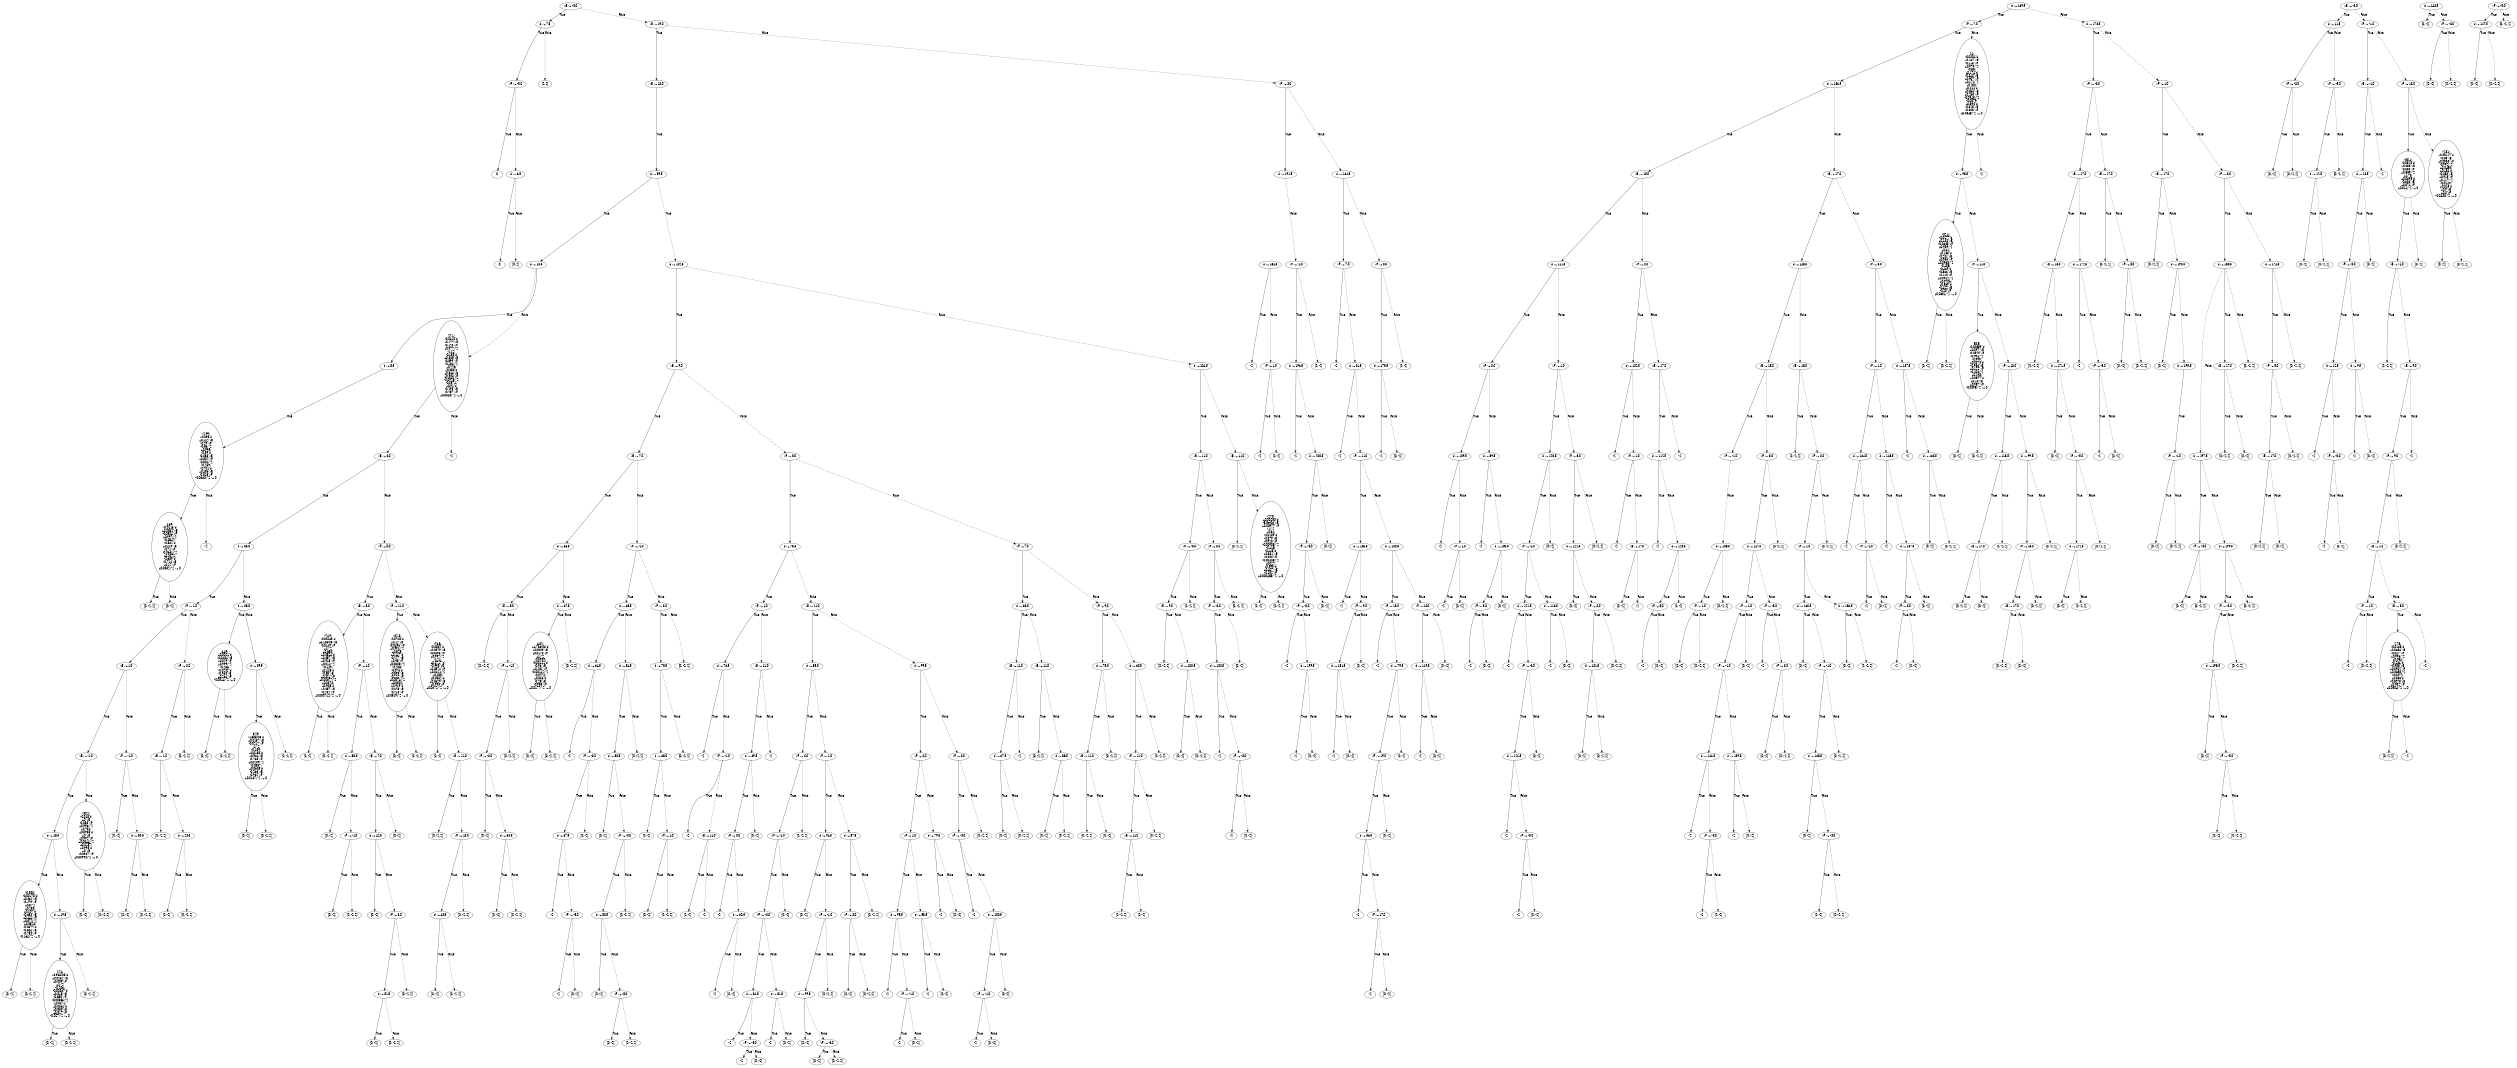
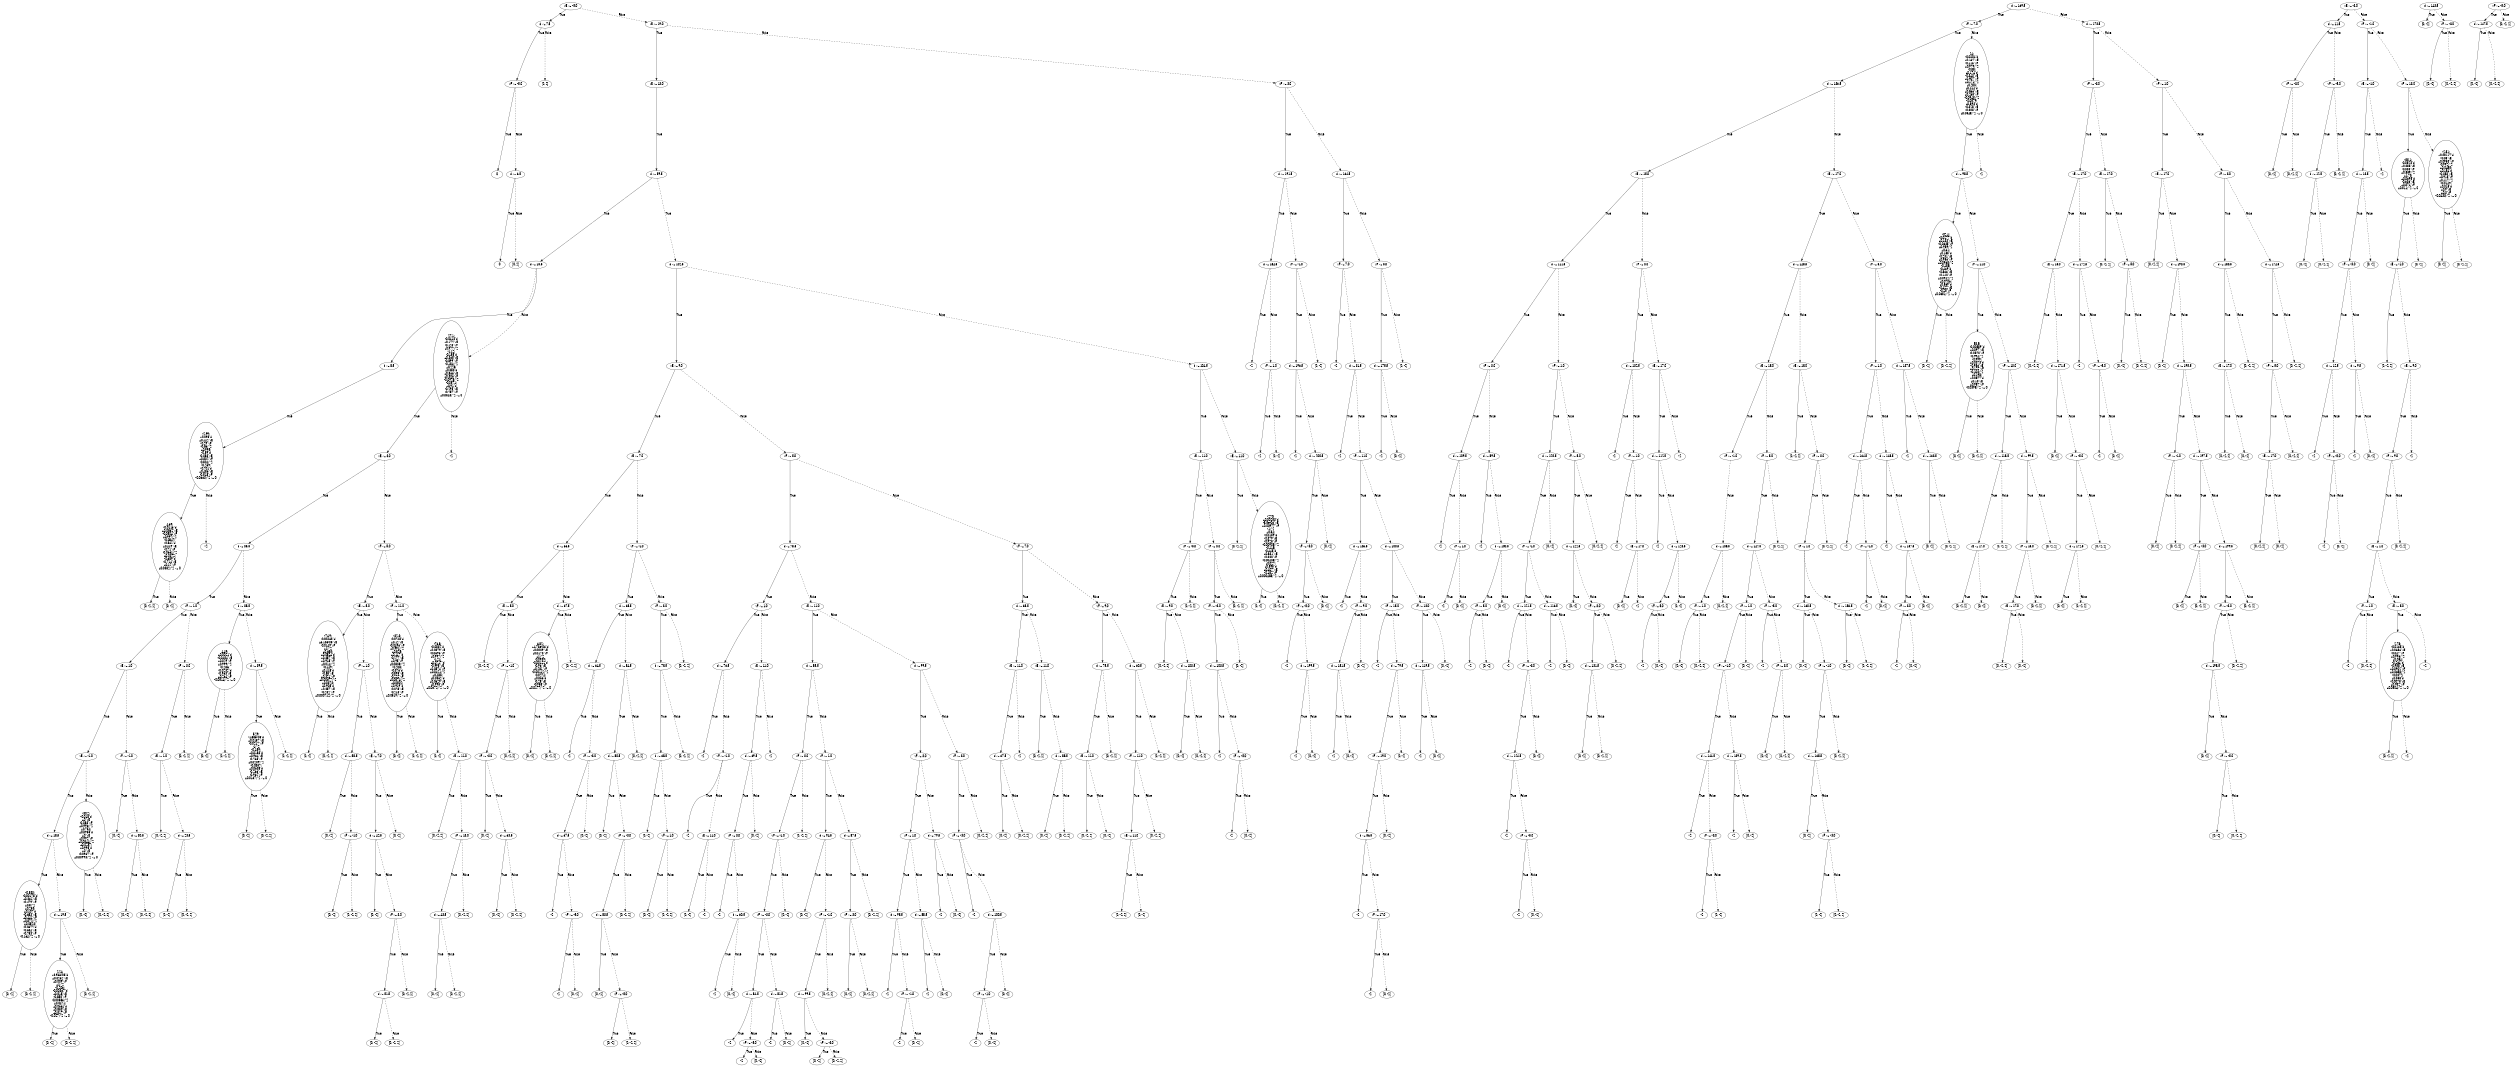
none -> (1278, 219)
(2202, 358) -> (2192, 410)
(250, 635) -> (250, 635)
